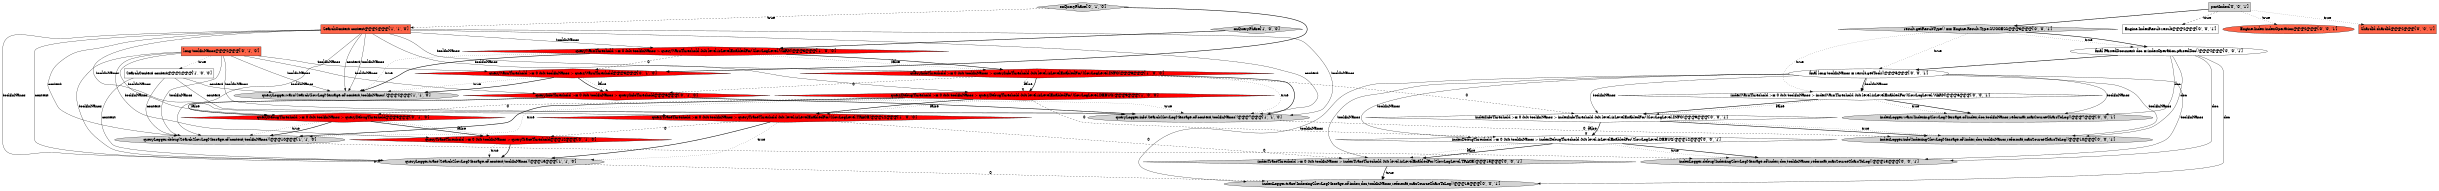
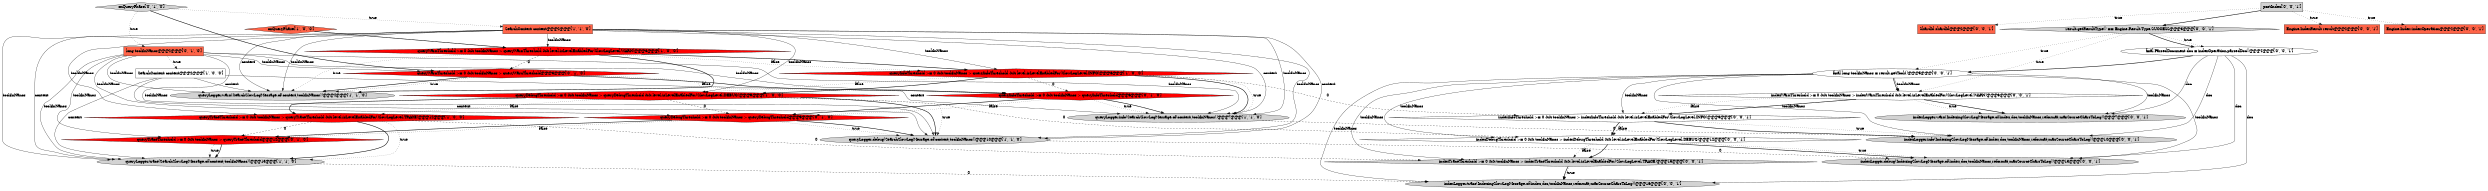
(731, 18) -> (335, 18)
(2201, 18) -> (2306, 18)
(1257, 29) -> (291, 29)
(2170, 29) -> (2332, 29)
(2289, 29) -> (2435, 29)
none -> (129, 30)
